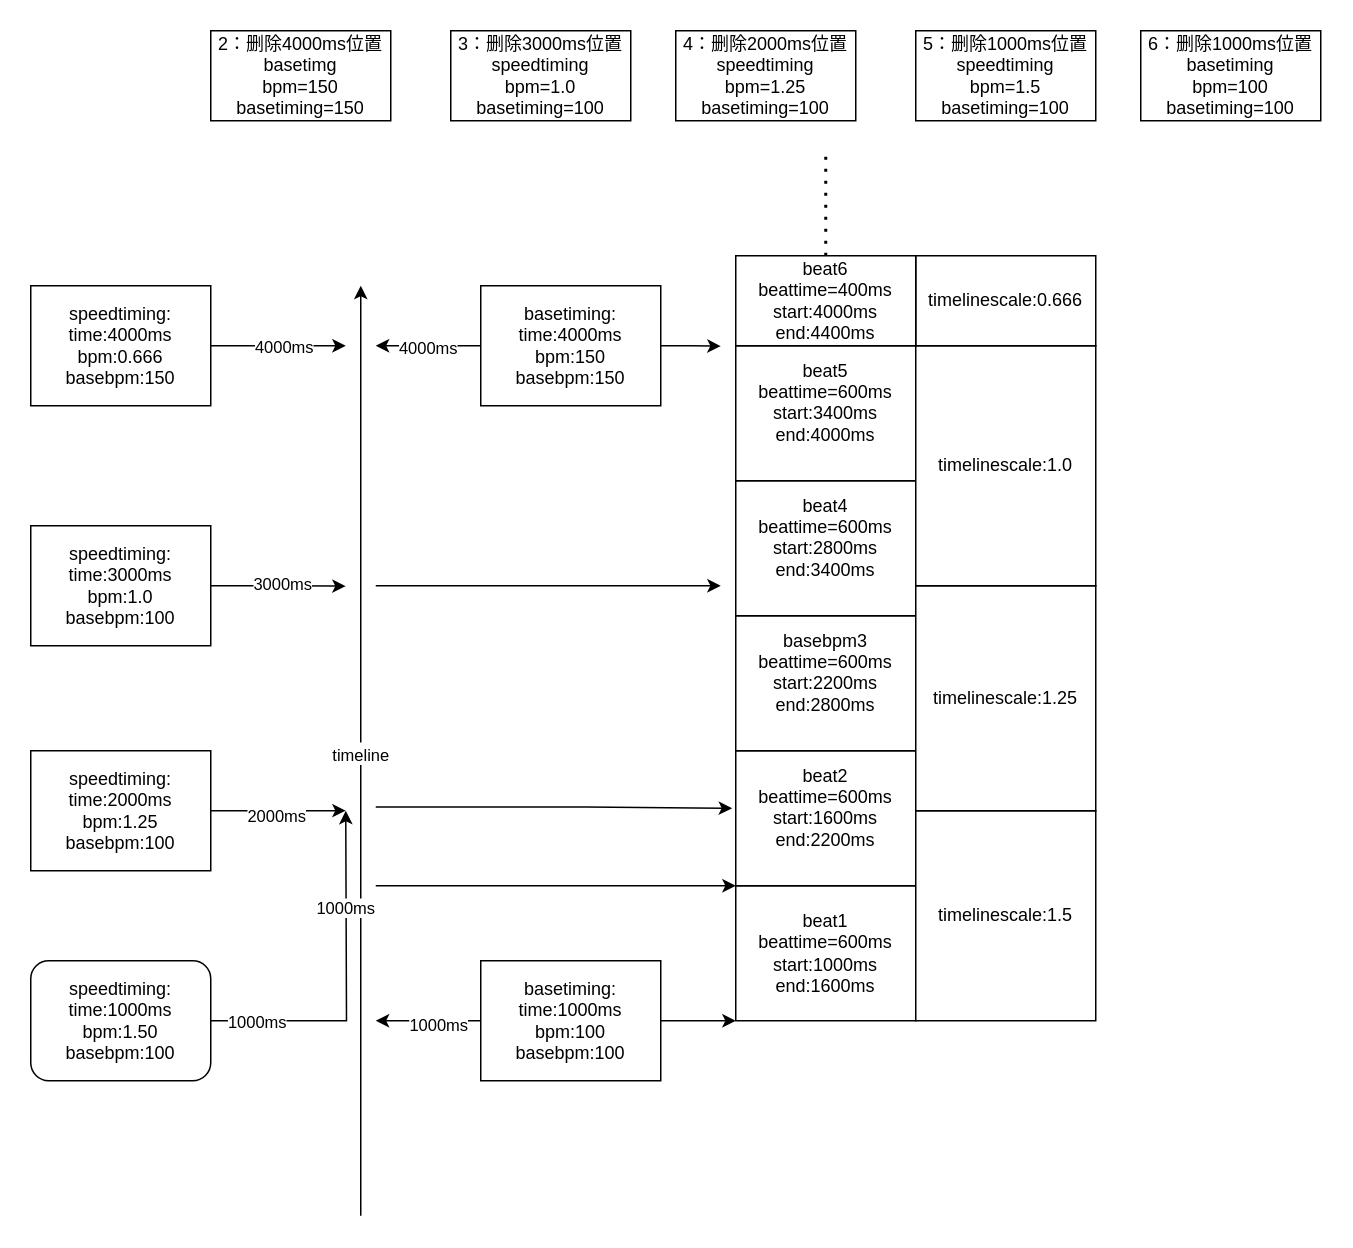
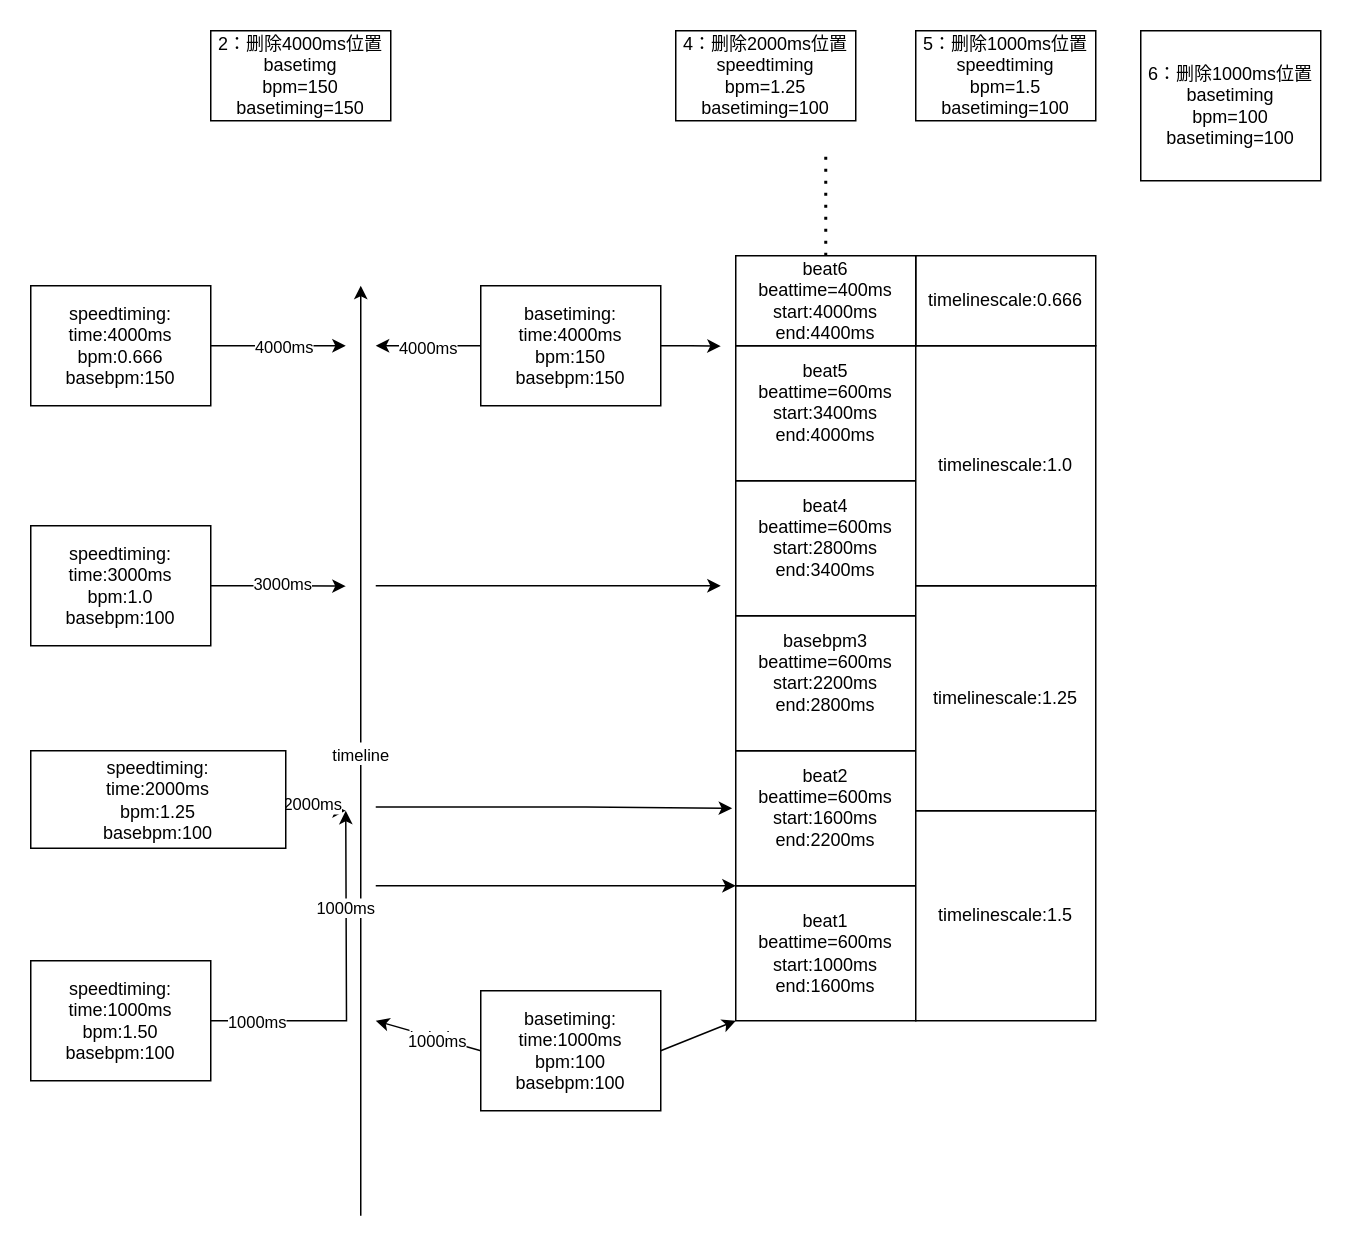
(541, 76) -> none
(1231, 76) -> (1231, 106)
(121, 811) -> (158, 800)
(121, 1021) -> (121, 1021)
(571, 1021) -> (571, 1051)
